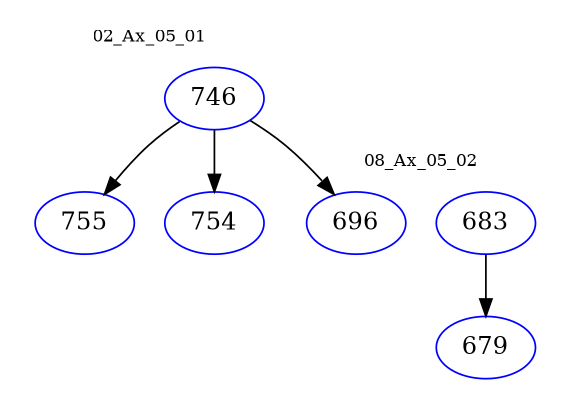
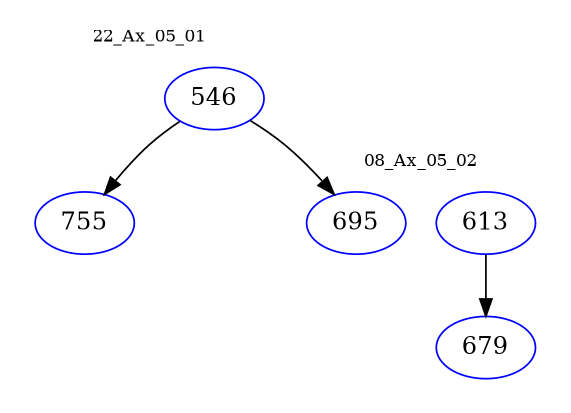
(150, 37) -> (150, 37)
(214, 99) -> (214, 99)
(214, 223) -> none
(356, 223) -> (356, 223)
(486, 223) -> (486, 223)
